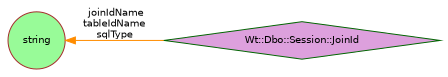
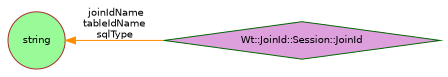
(302, 40) -> (302, 40)
